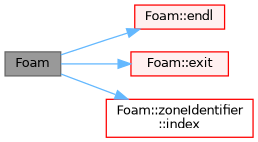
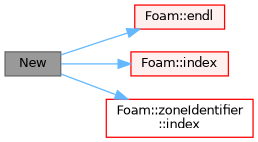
(33, 64) -> (33, 64)
(180, 64) -> (180, 64)
